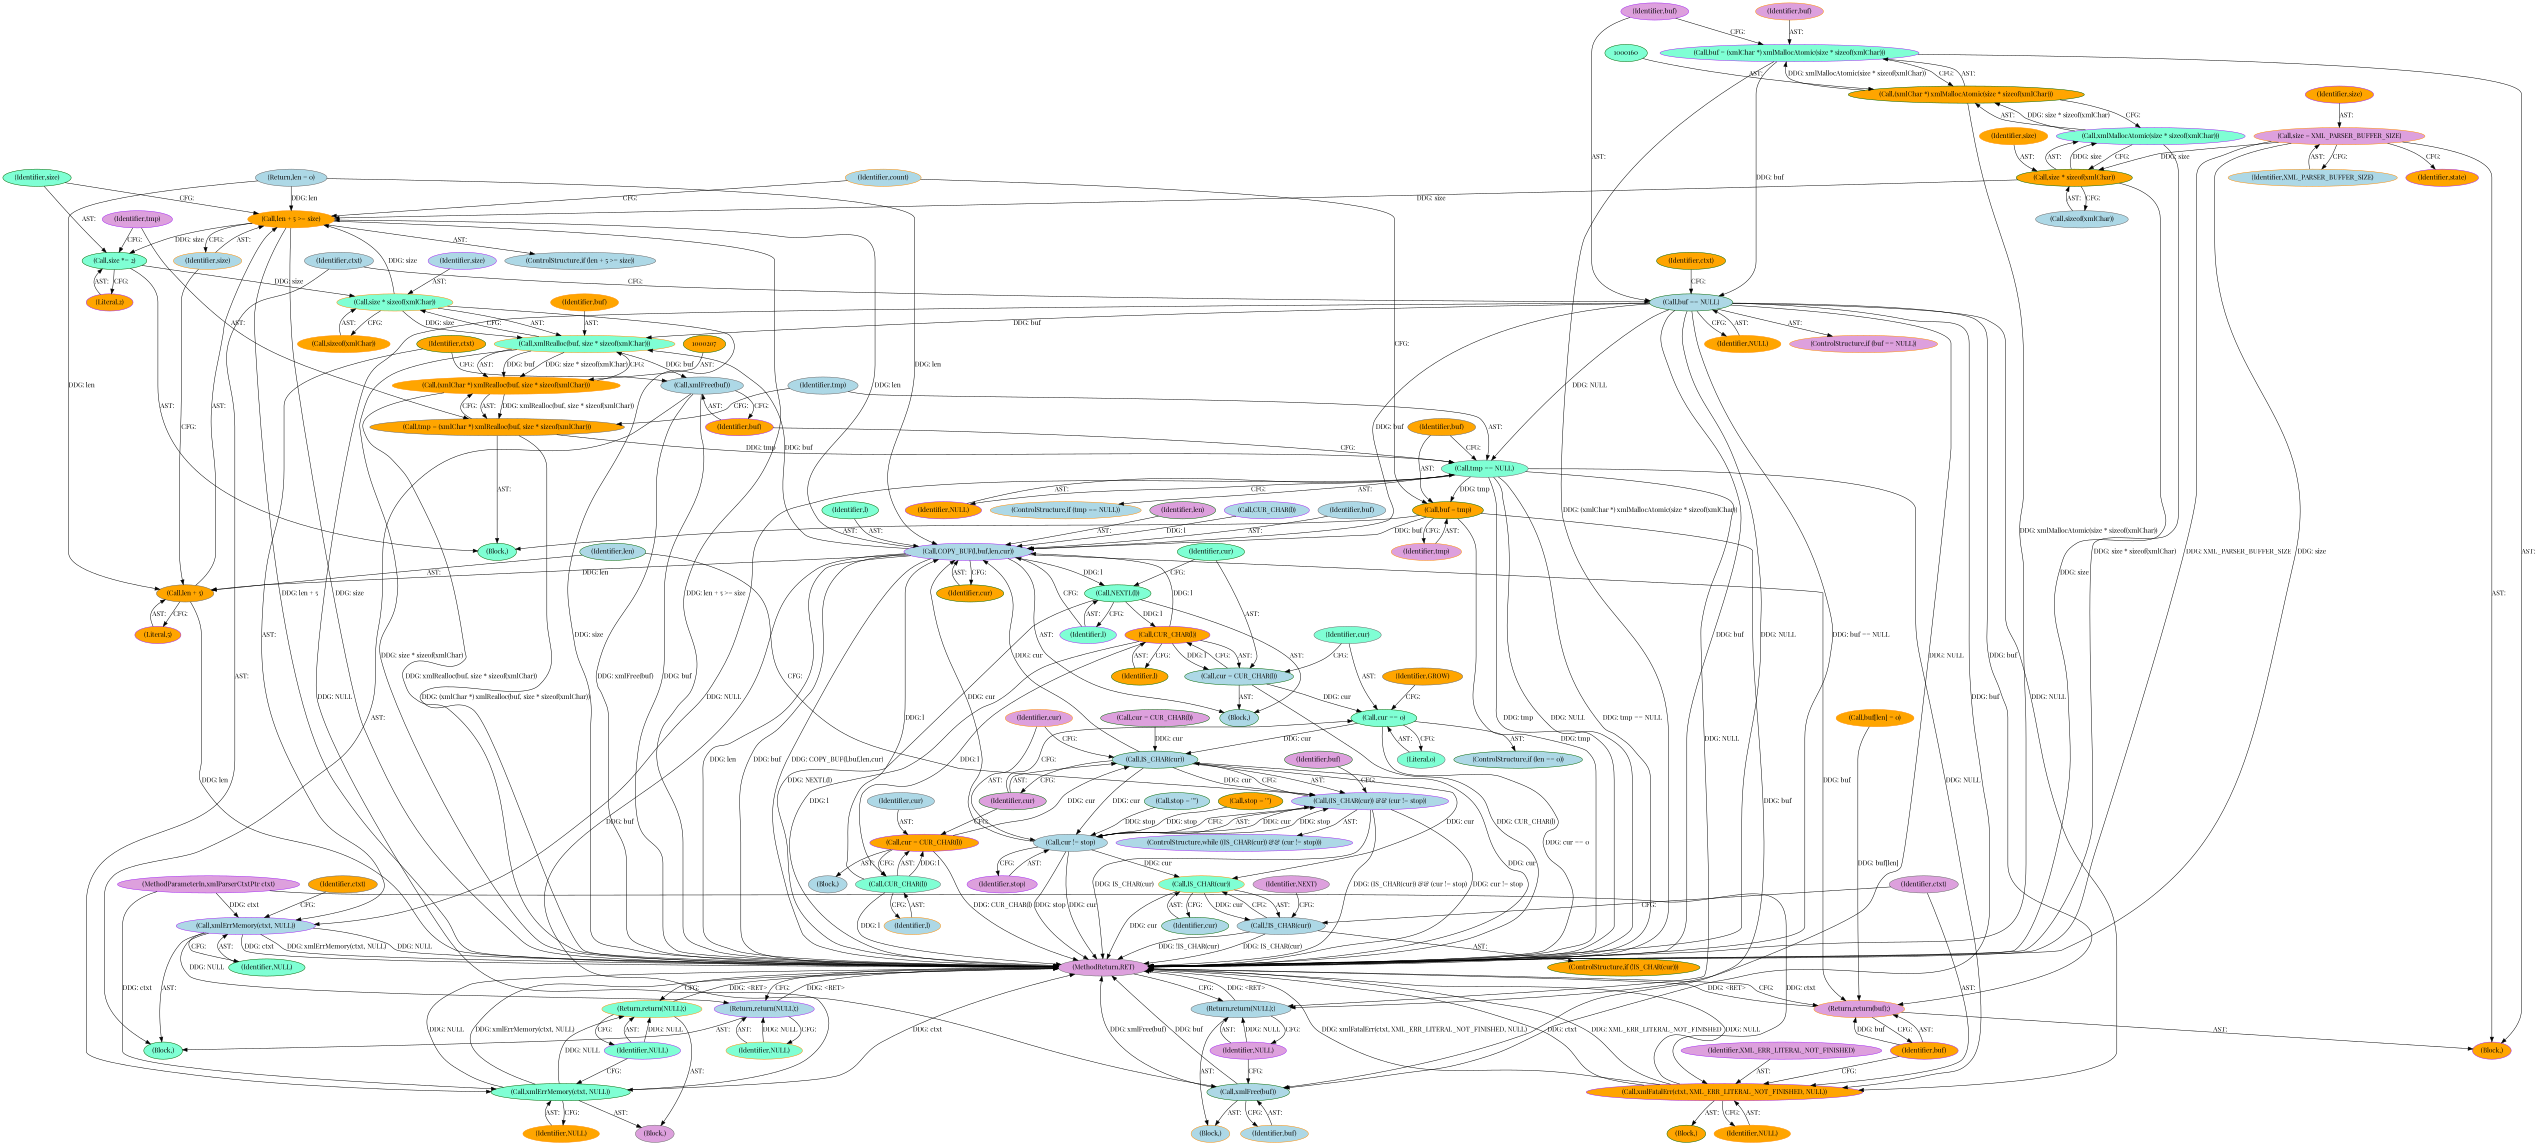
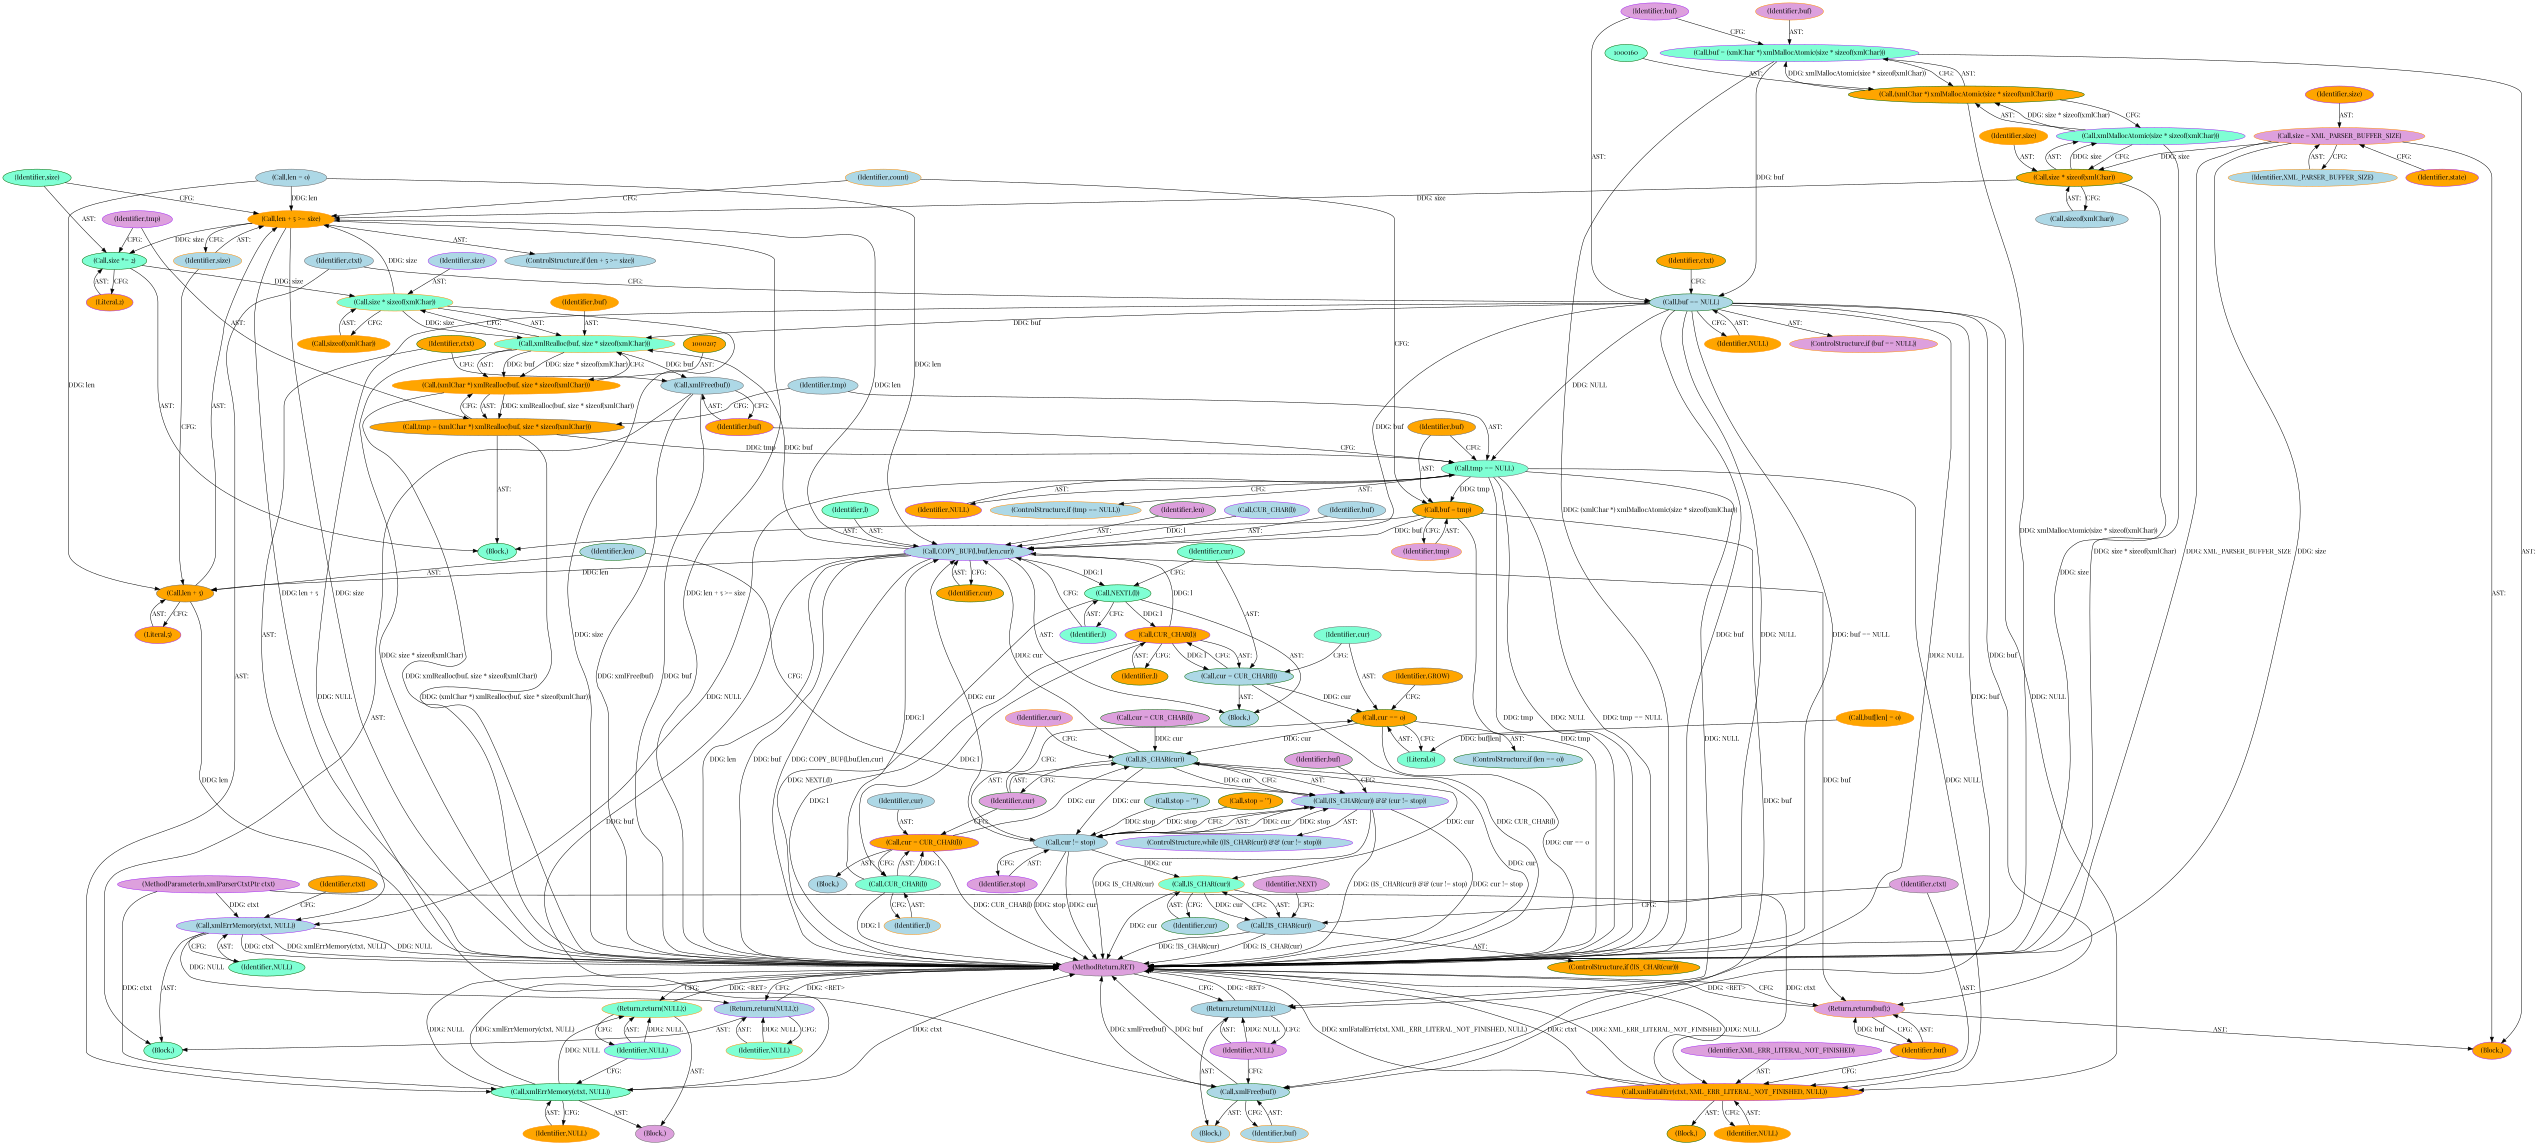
(2411, 151) -> (2394, 158)
(291, 178) -> (291, 178)
(1384, 718) -> (1384, 718)
(1858, 860) -> (1634, 728)
